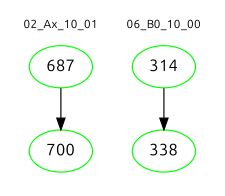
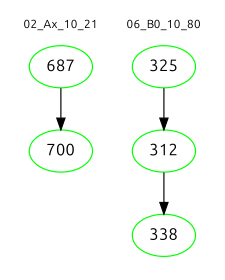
(61, 25) -> (61, 25)
(164, 25) -> (164, 25)
none -> (164, 67)
(164, 67) -> (164, 151)
